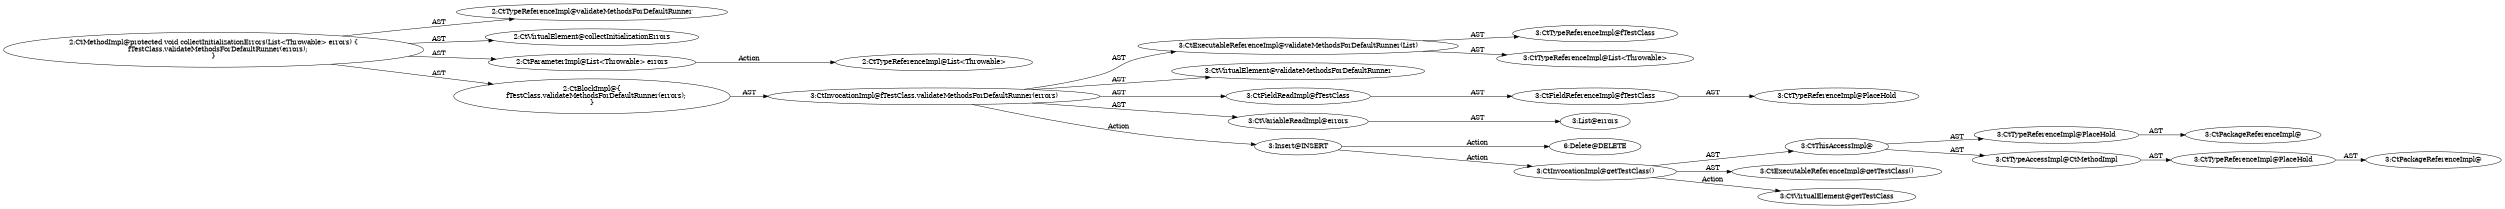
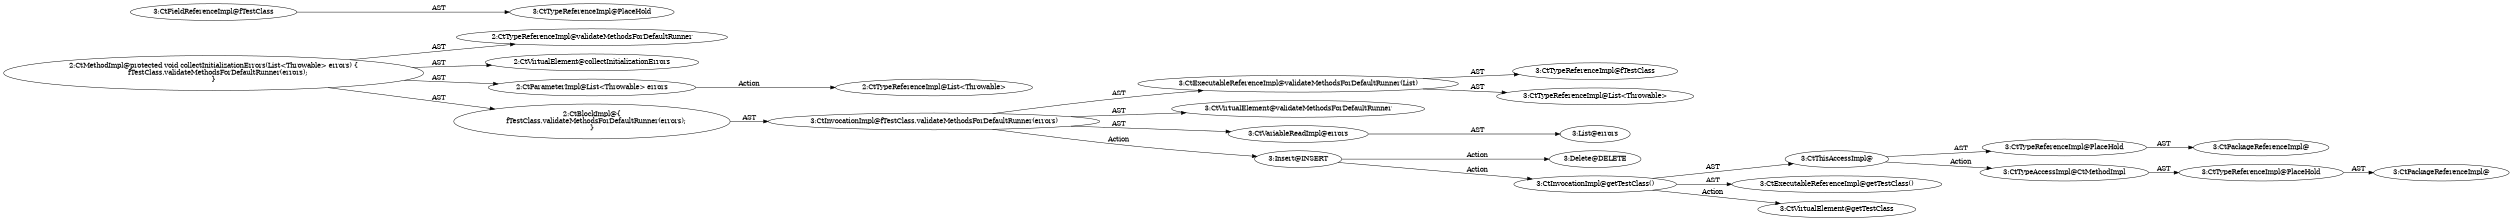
(1298, 96) -> none
(1595, 147) -> (1595, 159)
(1957, 151) -> (1961, 162)
